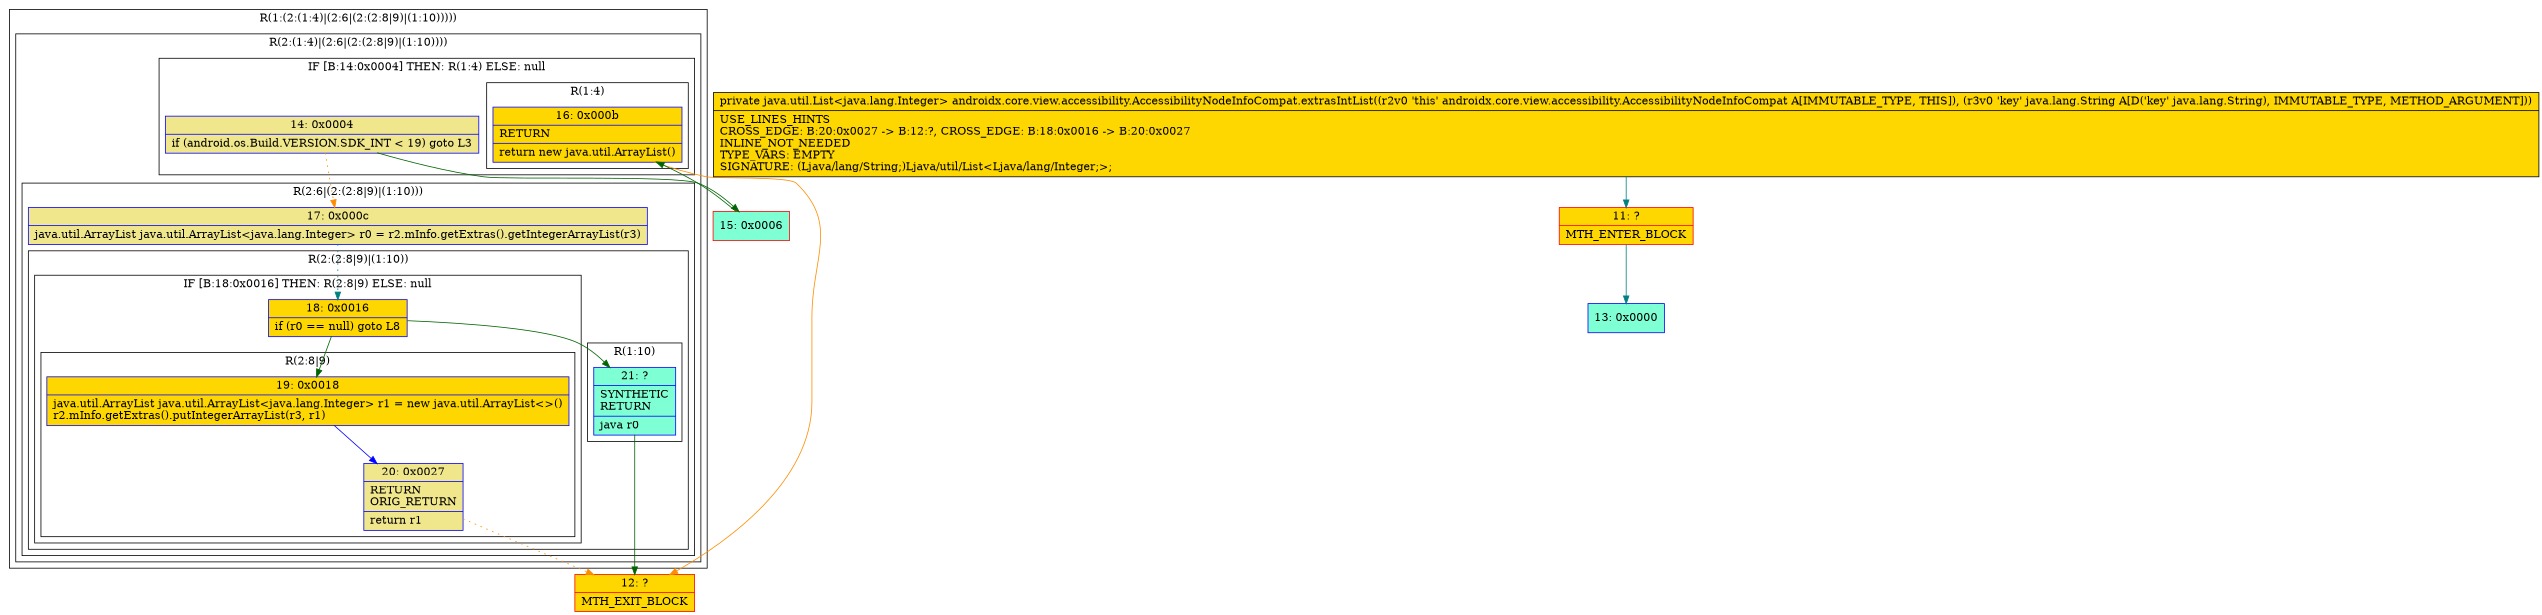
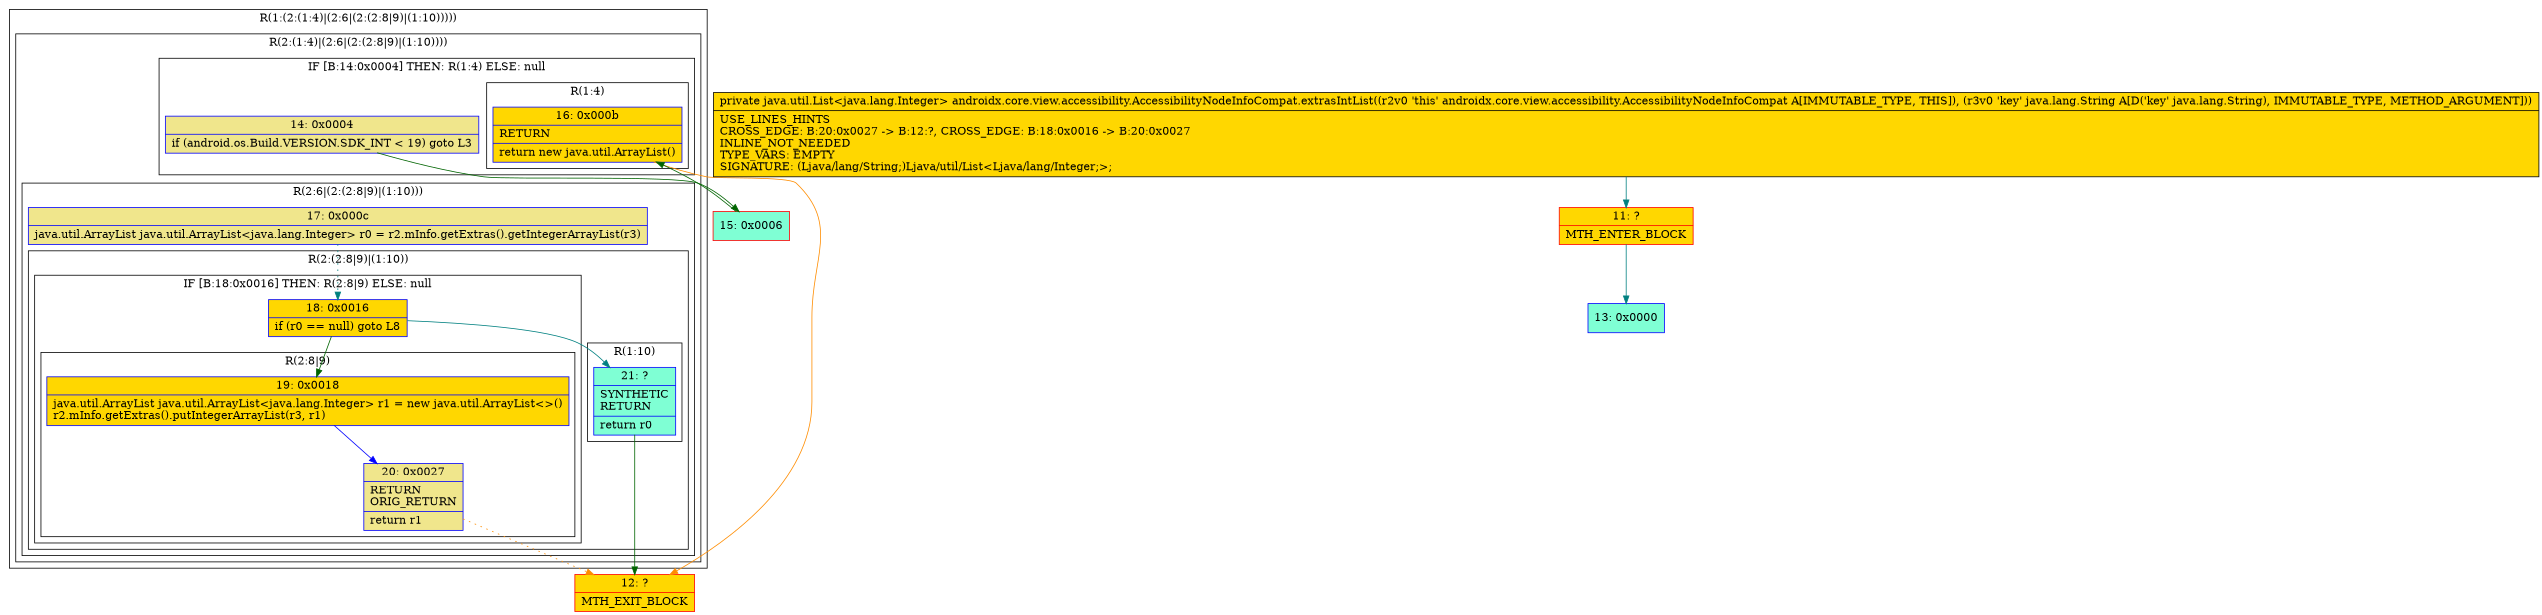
(328, 169) -> none
(510, 328) -> (510, 328)
(620, 425) -> (626, 425)
